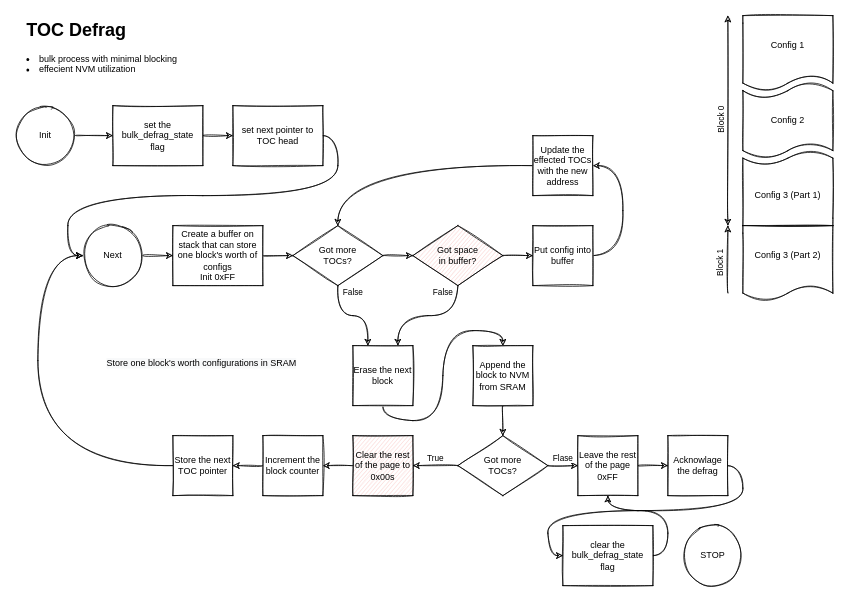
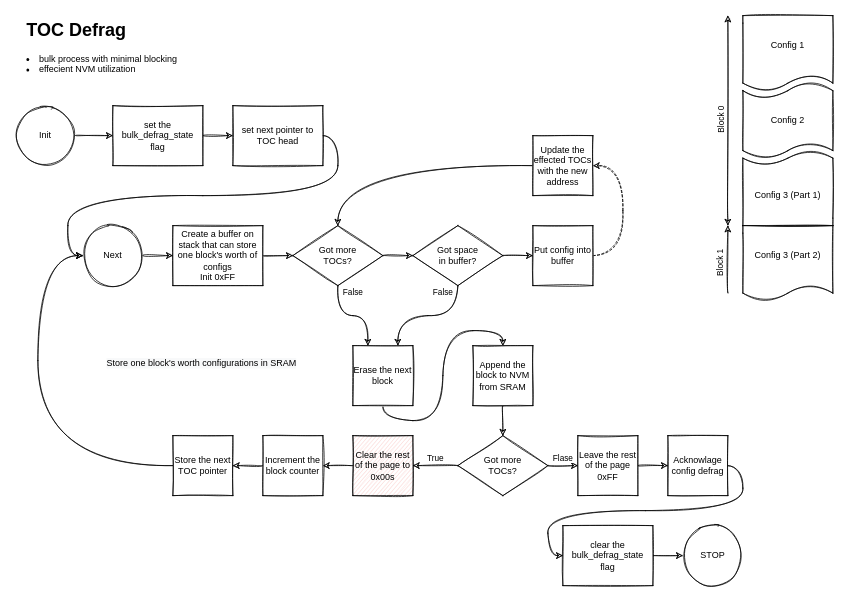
(623, 214) -> (623, 214)
(458, 255) -> (458, 255)
(698, 465) -> (698, 465)
(668, 532) -> (666, 555)
